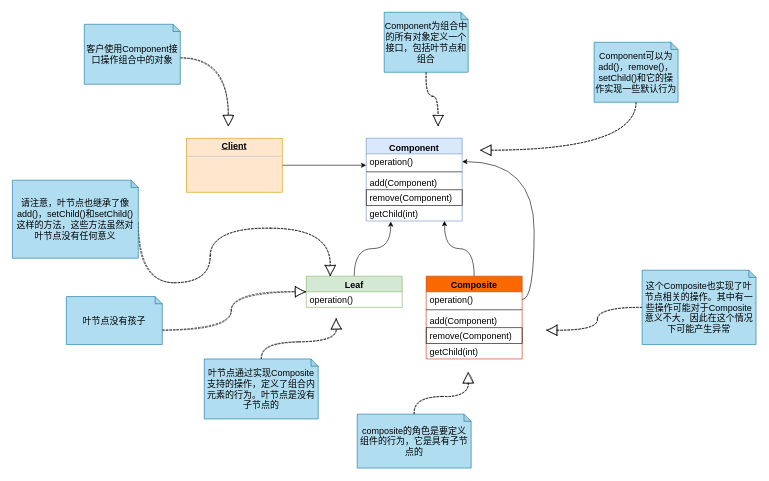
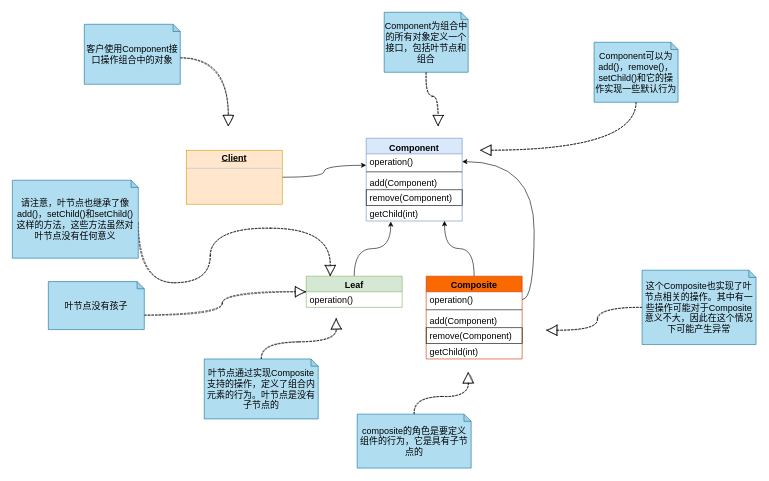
(234, 165) -> (234, 177)
(114, 321) -> (96, 306)
